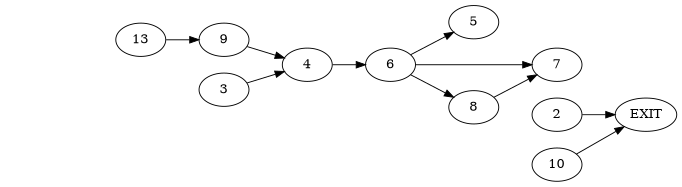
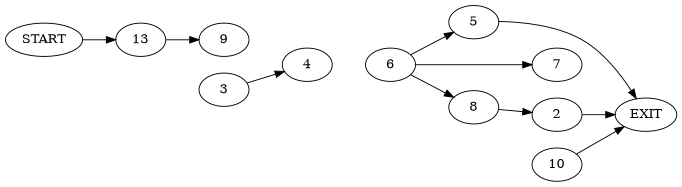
none -> (576, 37)
none -> (44, 40)
(261, 51) -> none
(344, 65) -> none
(511, 88) -> (511, 111)
